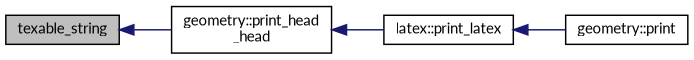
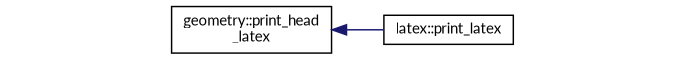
(63, 30) -> none
(252, 30) -> (252, 30)
(627, 30) -> none
